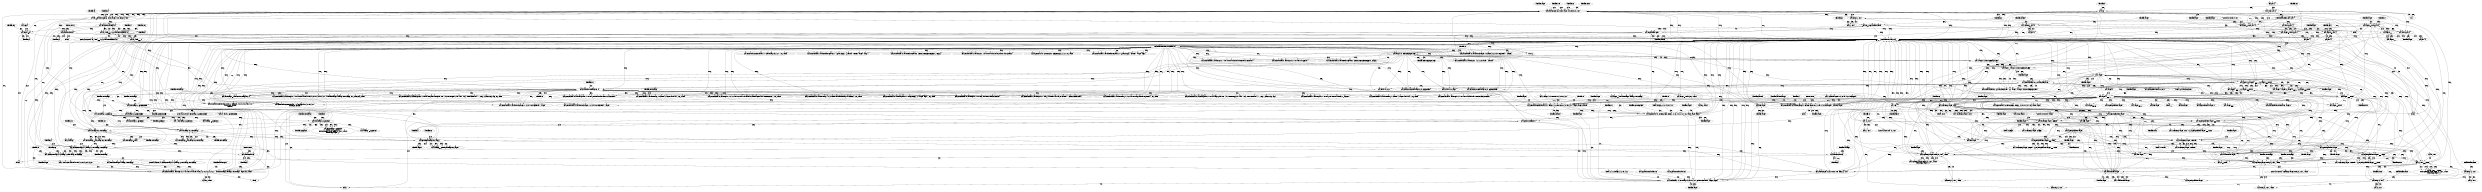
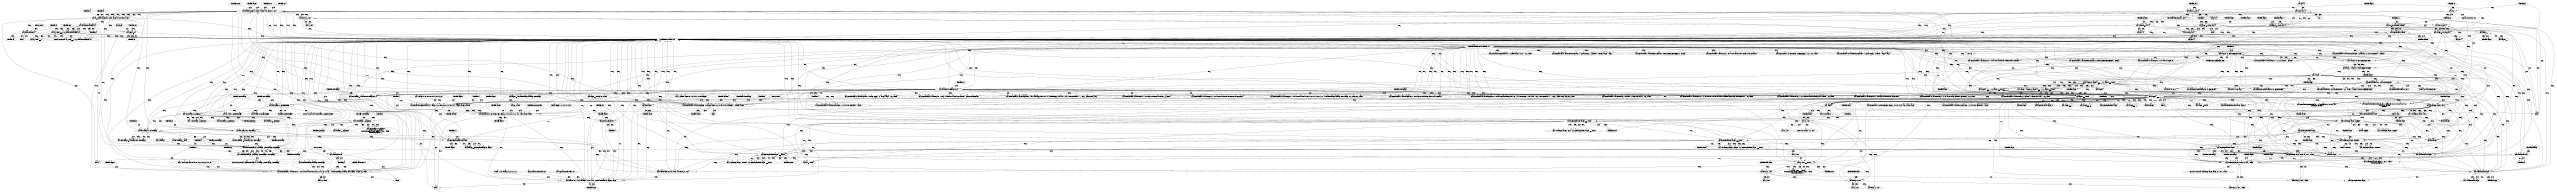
(2319, 22) -> (2185, 15)
(1652, 33) -> (2398, 33)
(1894, 105) -> (1828, 105)
(2045, 114) -> none
